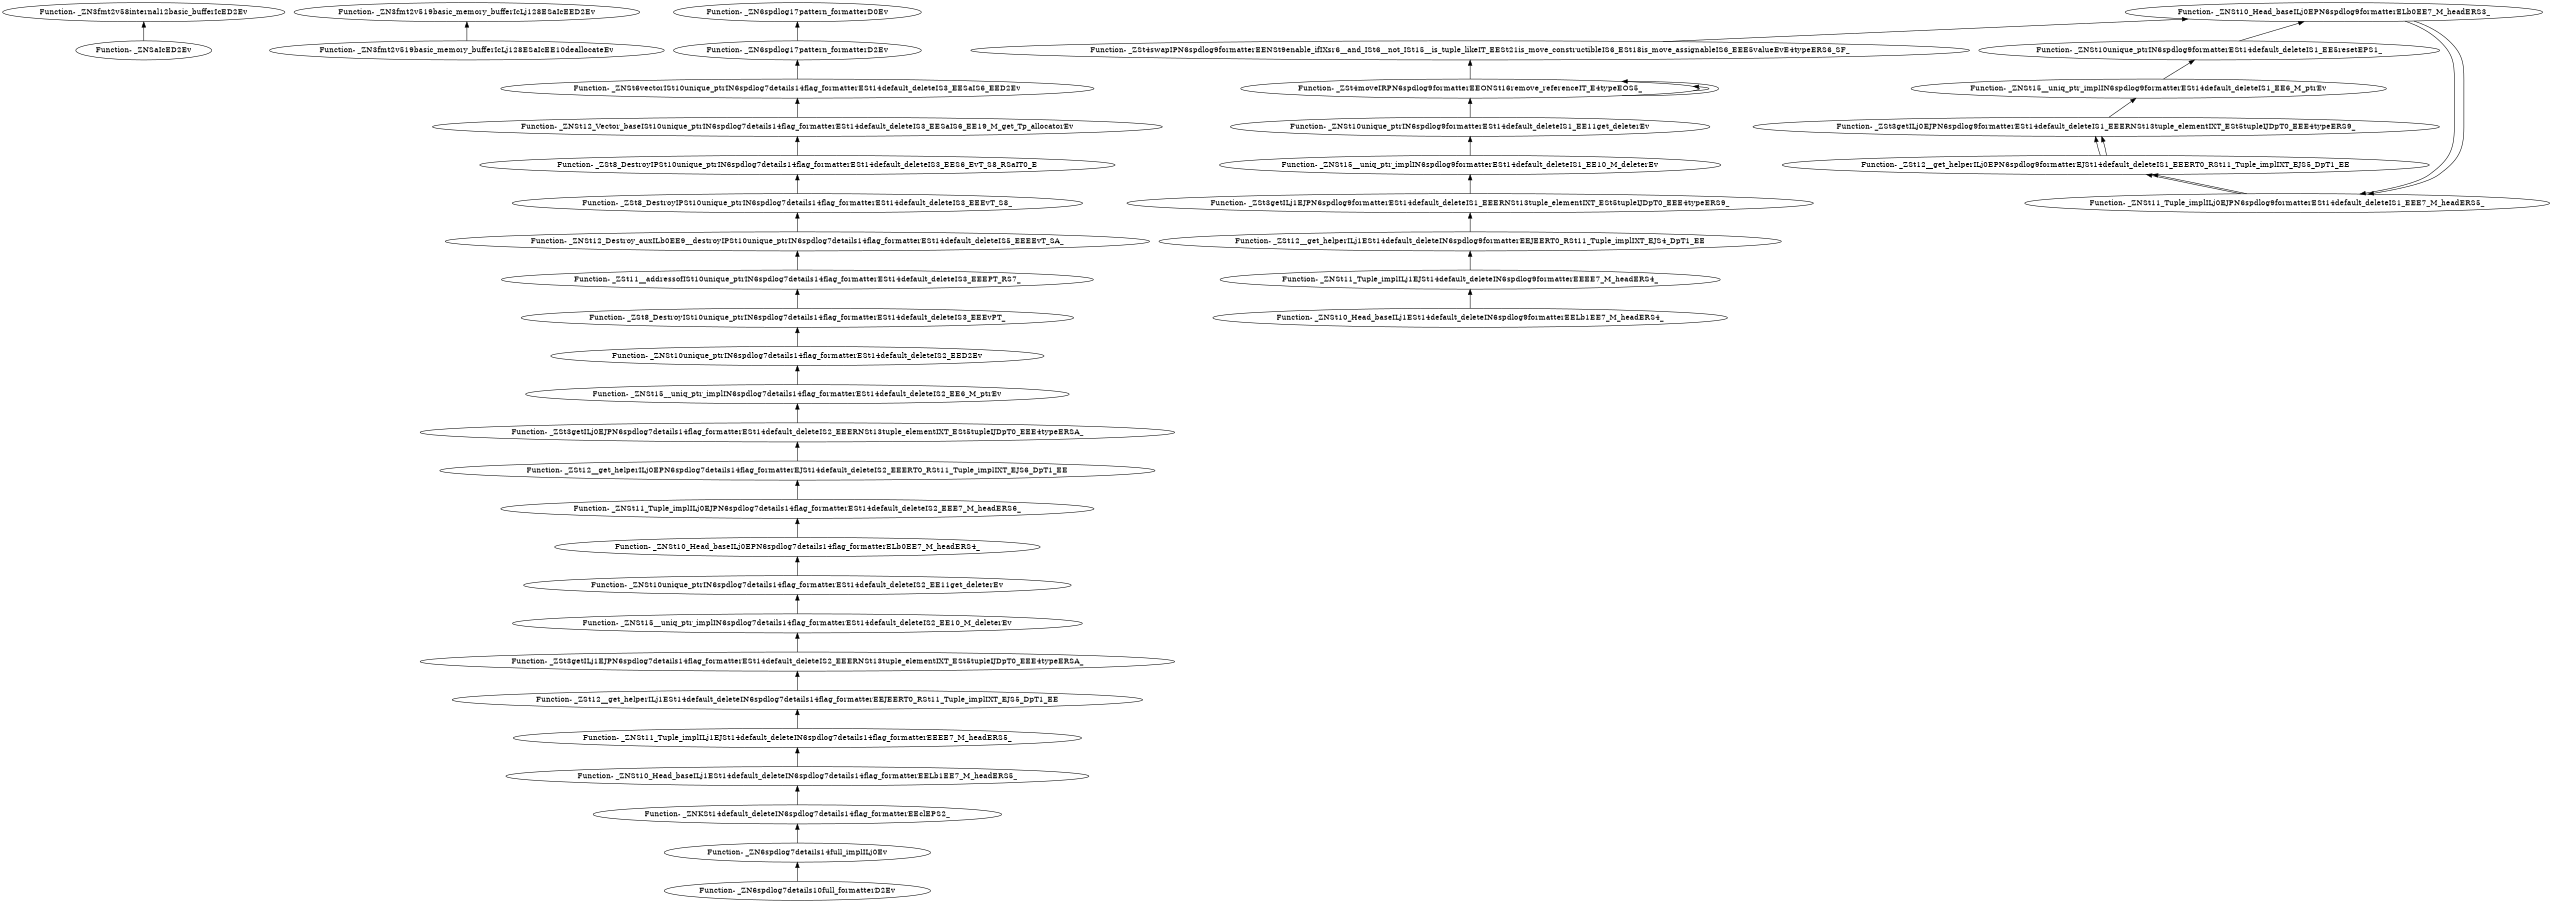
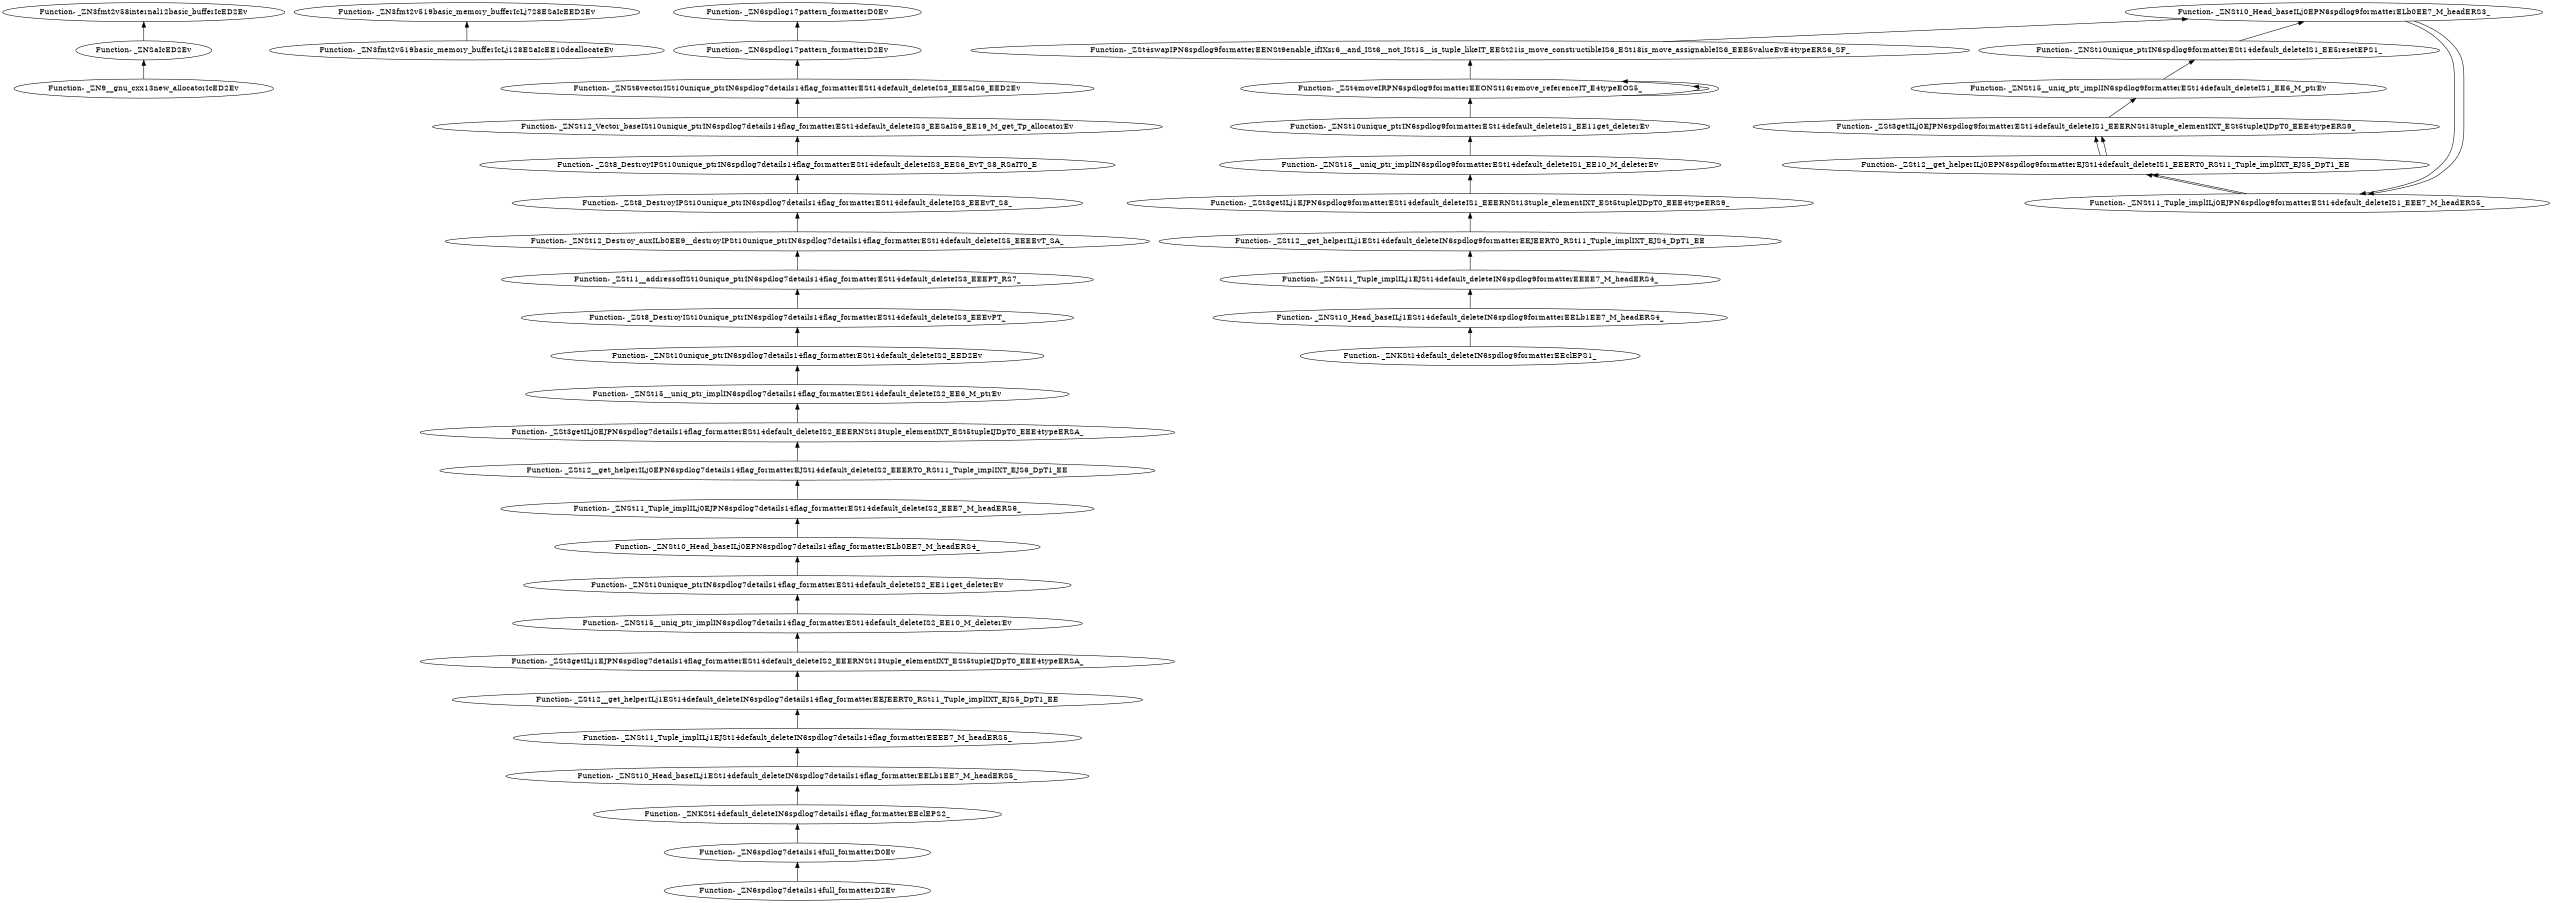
(467, 12) -> (467, 12)
none -> (144, 89)
none -> (1470, 356)
(797, 853) -> (797, 853)
(797, 891) -> (797, 891)
